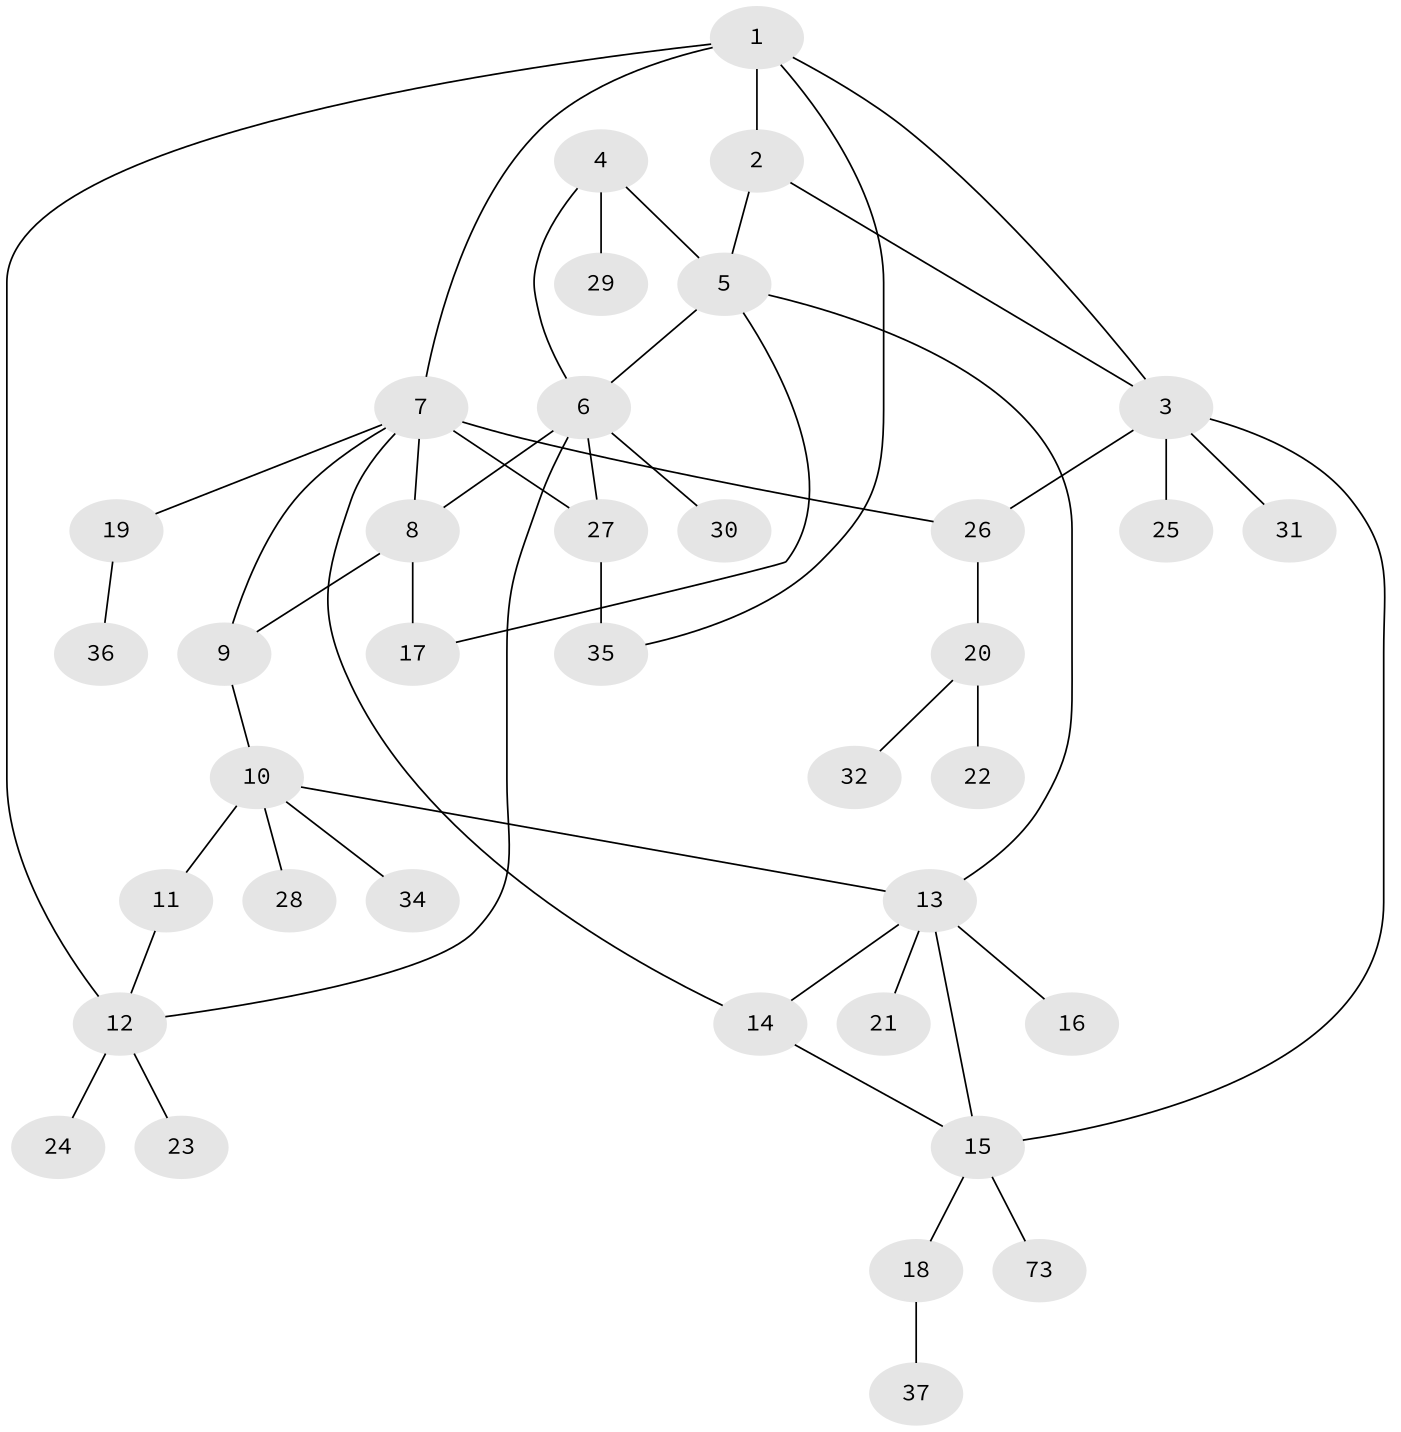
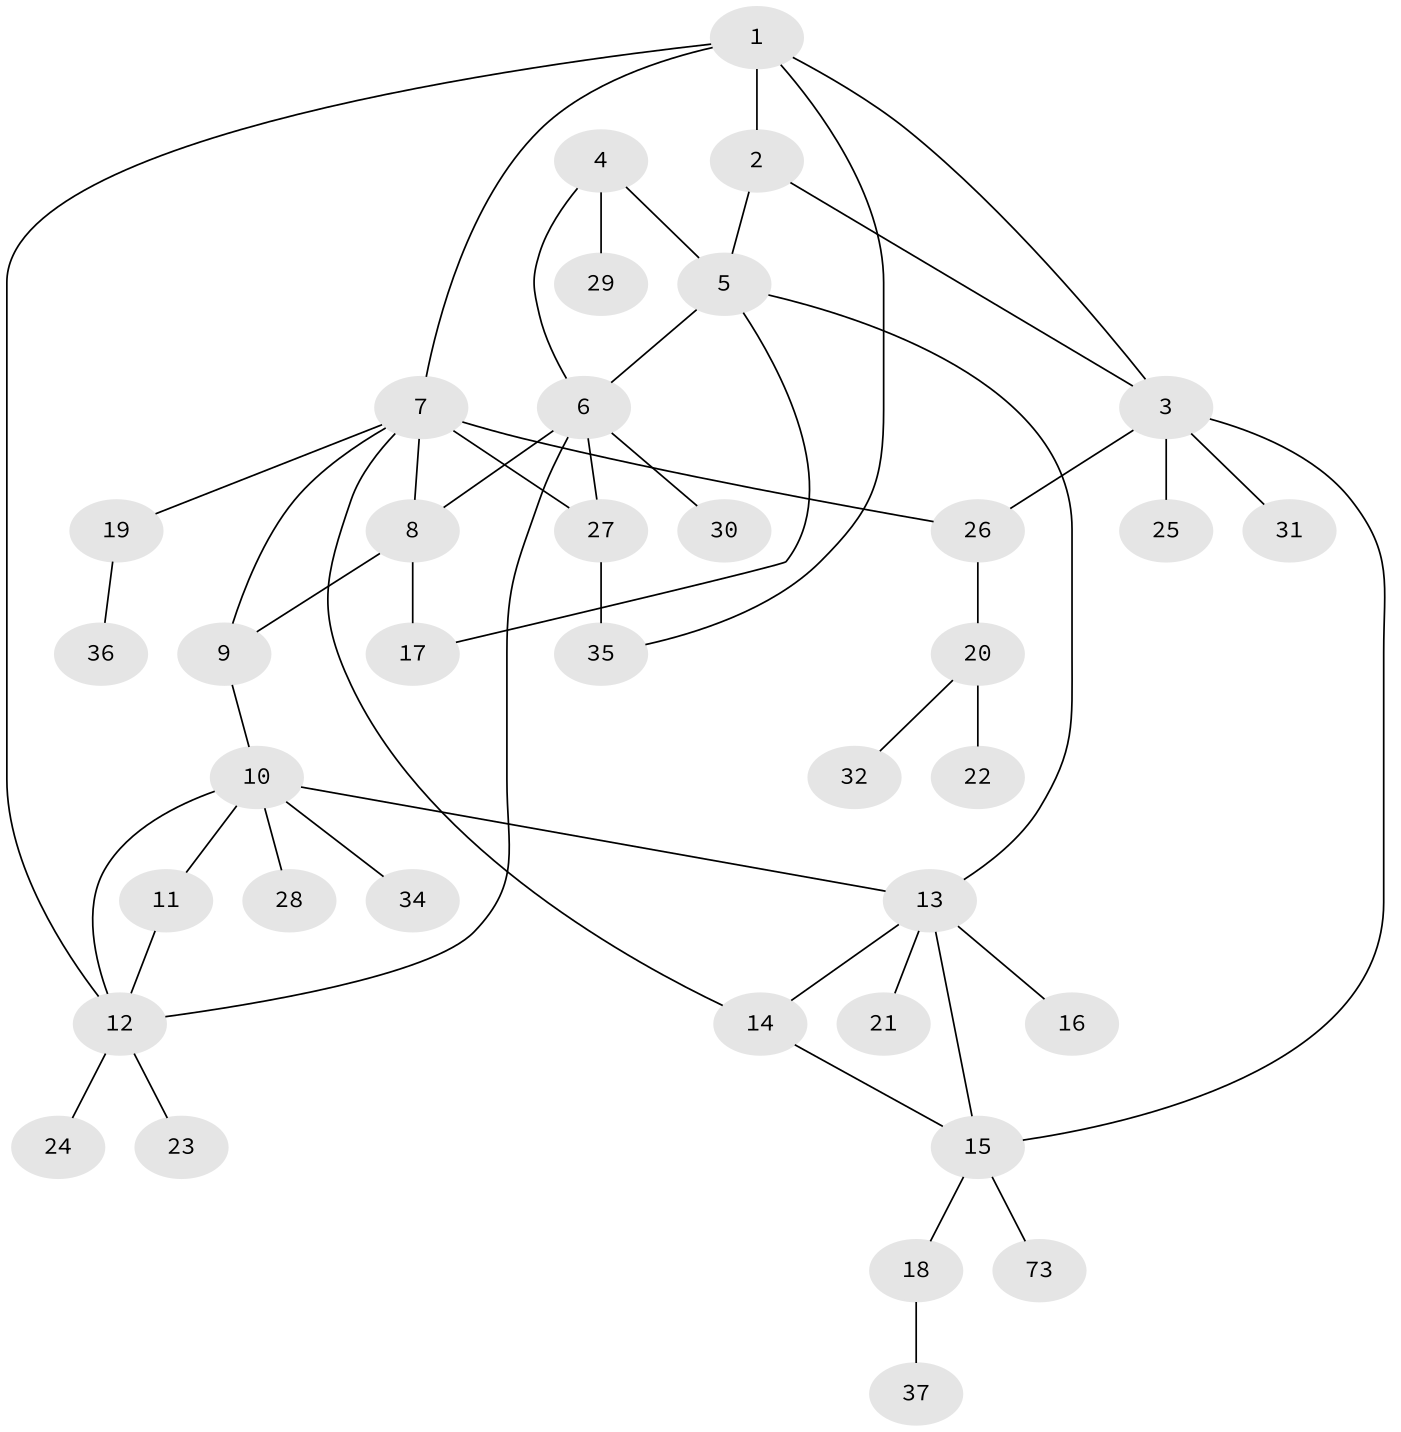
none -> (107, 866)
